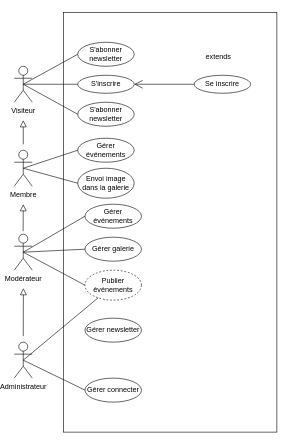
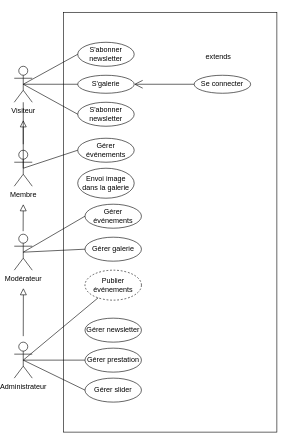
(106, 84) -> (106, 84)
(222, 84) -> (222, 84)
(53, 177) -> (23, 114)
(56, 270) -> none
none -> (58, 360)
none -> (113, 360)
(113, 390) -> (113, 390)
